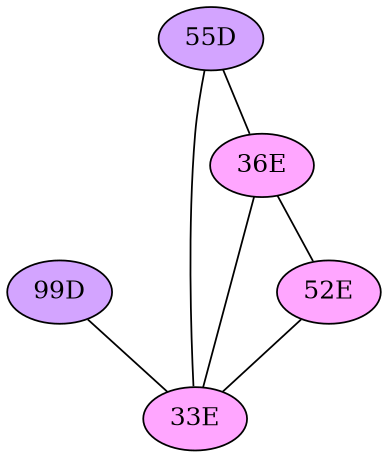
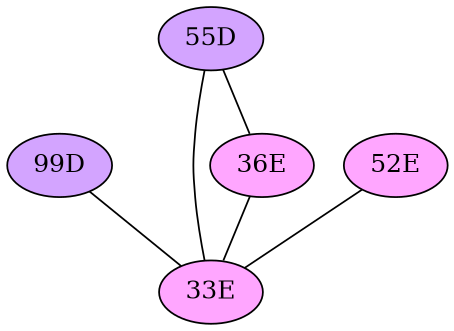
(295, 228) -> none
